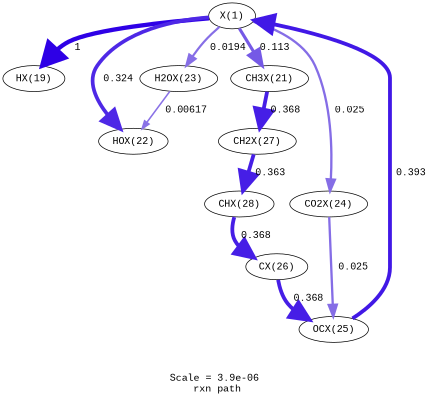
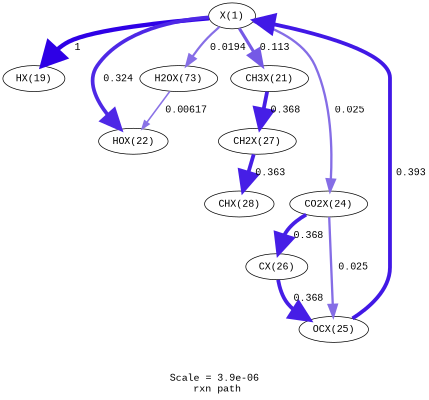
(179, 79) -> (179, 79)
(232, 233) -> (294, 224)
